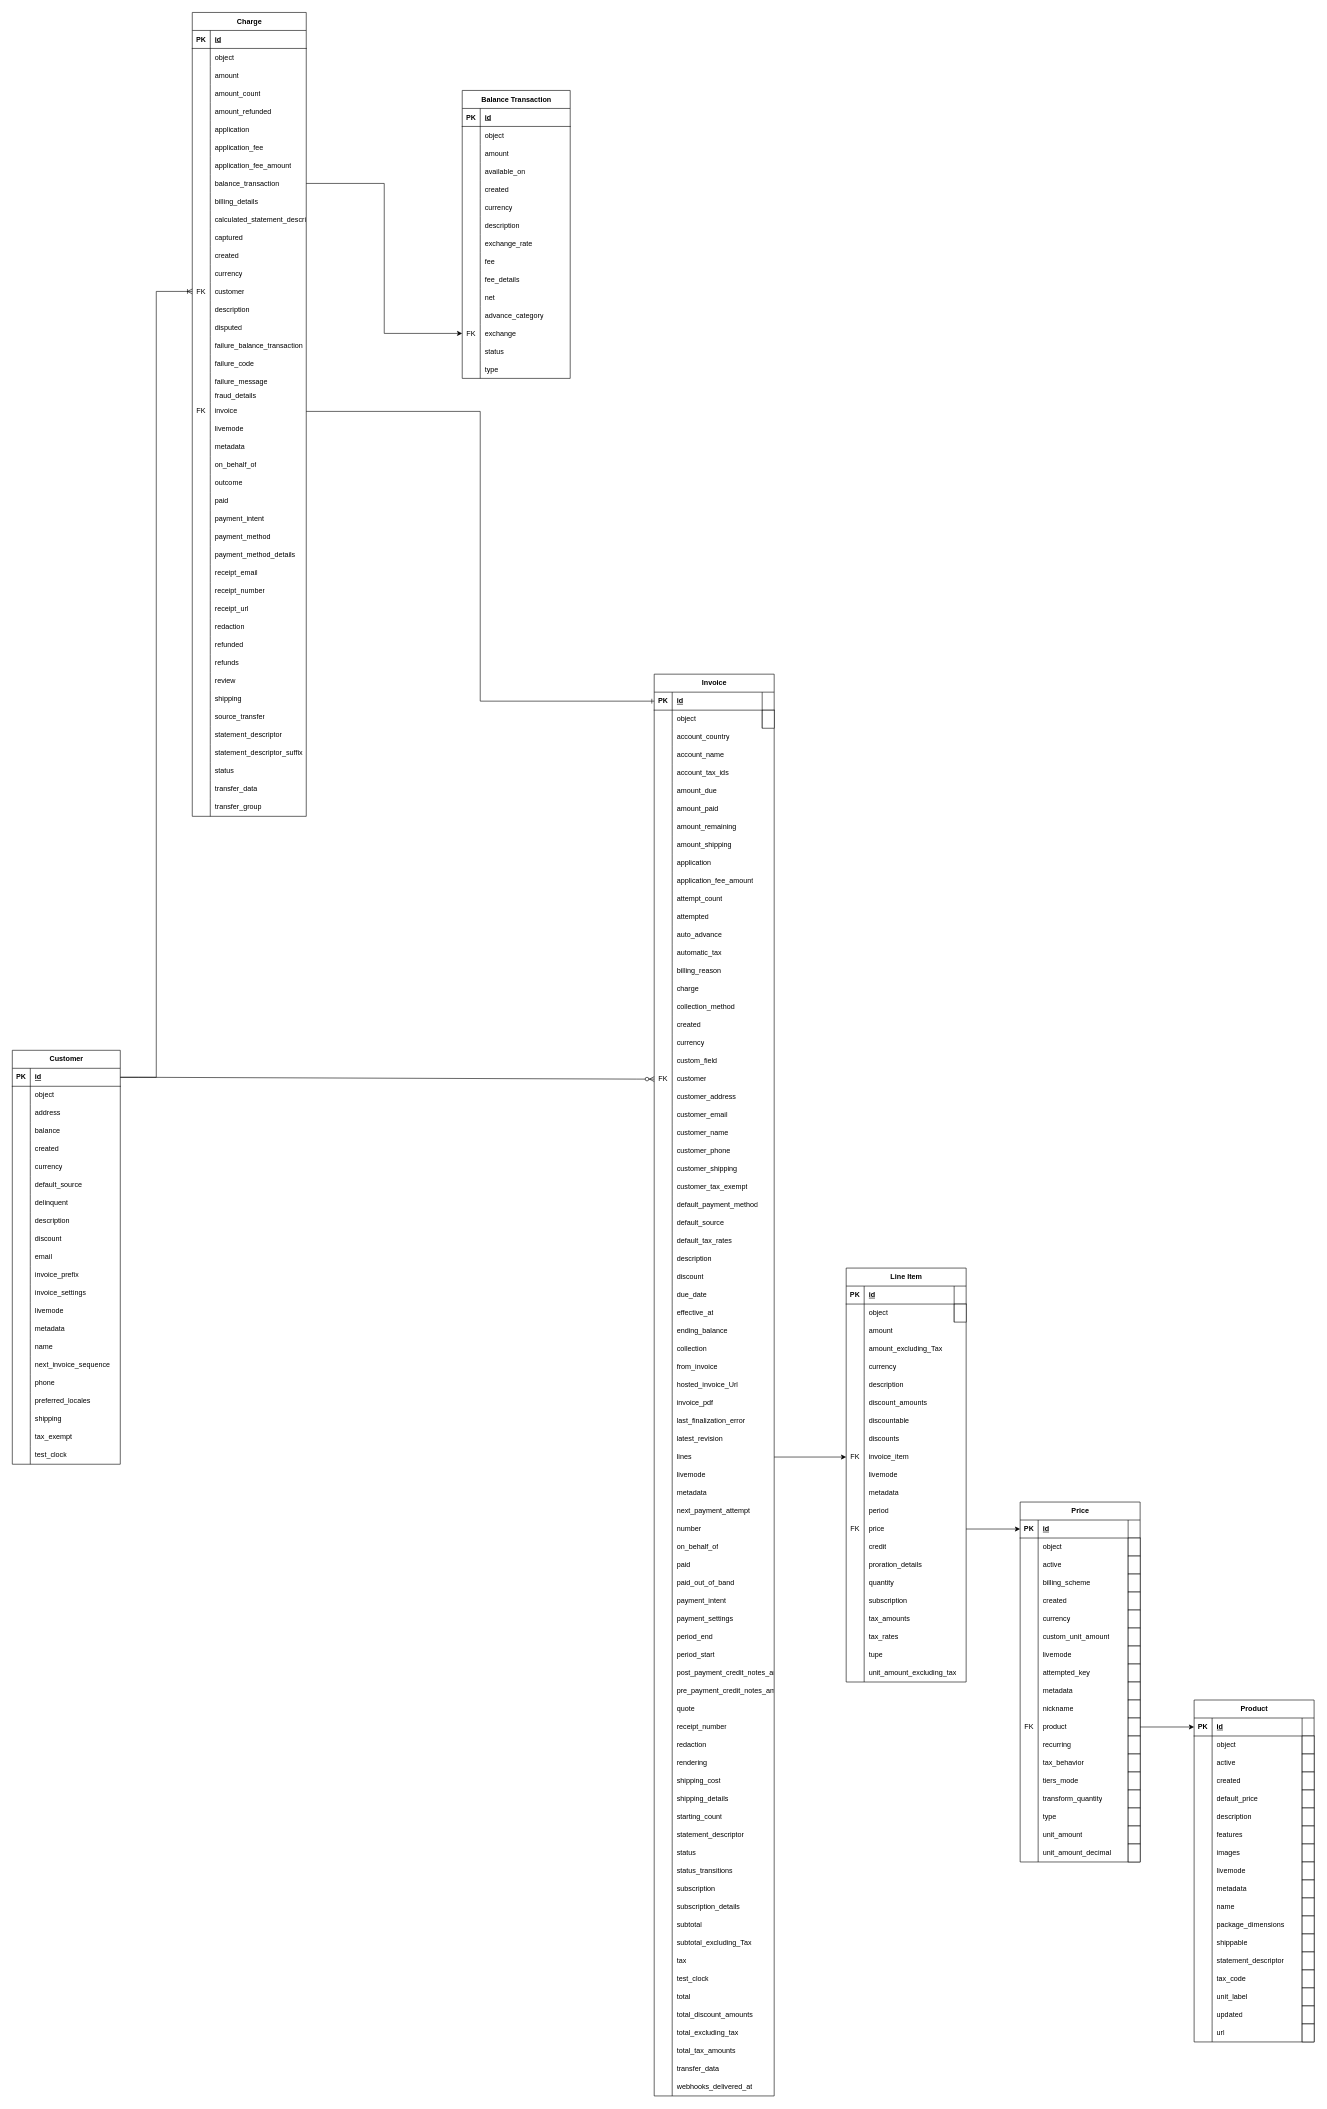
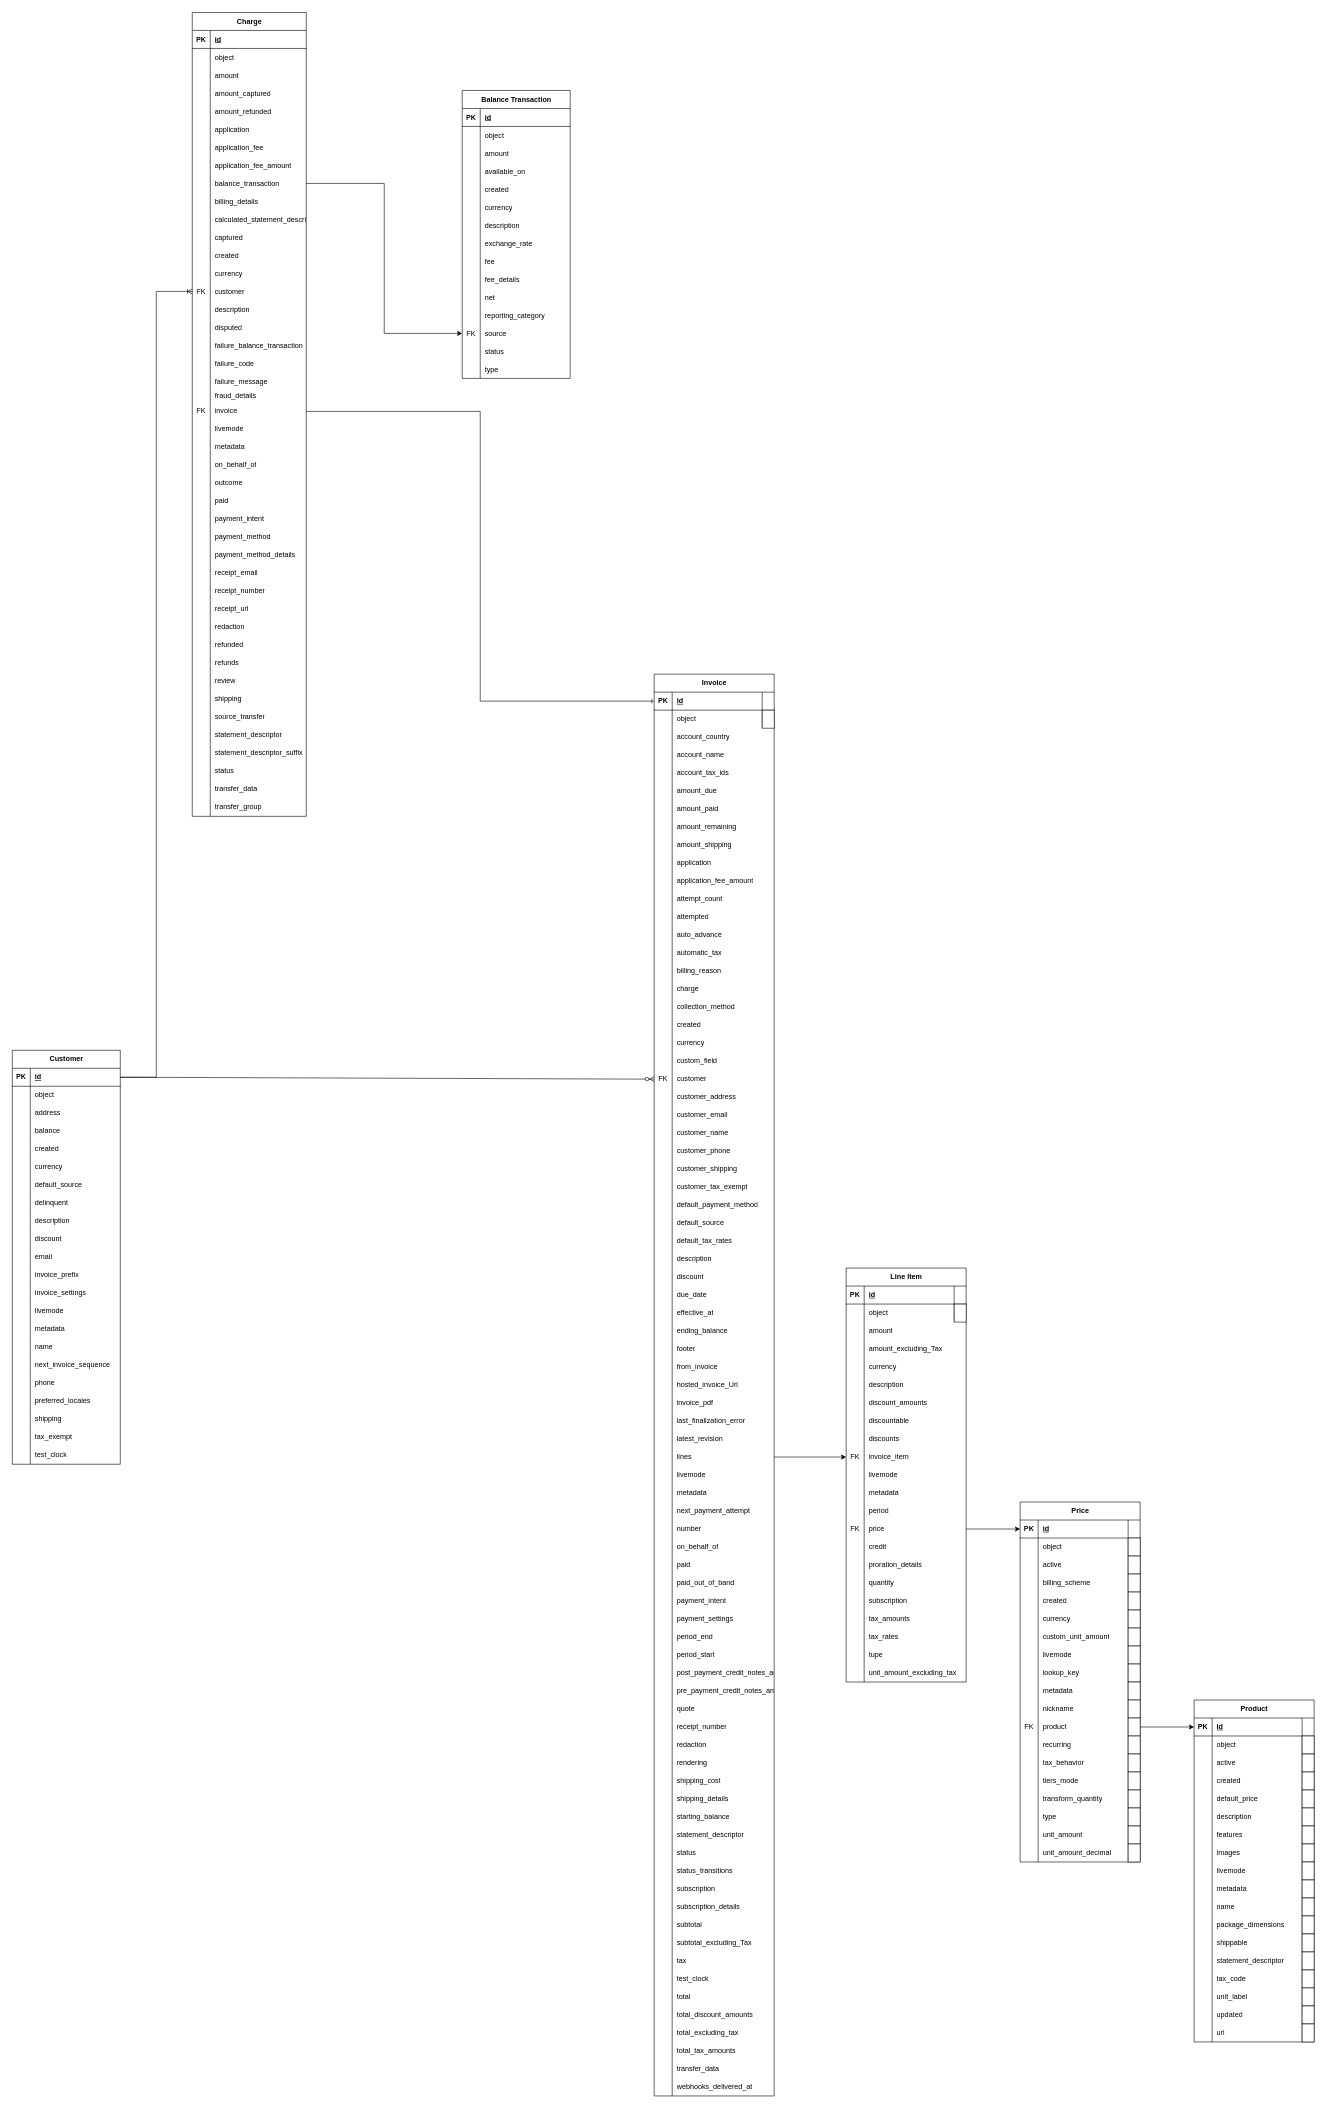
(239, 93) -> (245, 93)
(517, 315) -> (520, 315)
(501, 333) -> (497, 333)
(694, 1349) -> (689, 1349)
(1069, 1673) -> (1062, 1673)
(704, 1817) -> (707, 1817)
